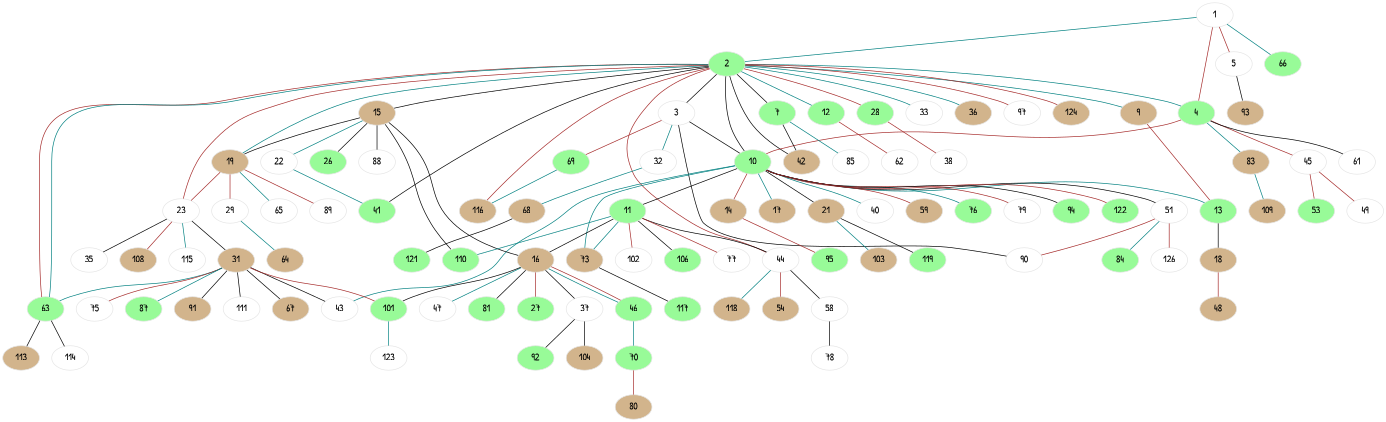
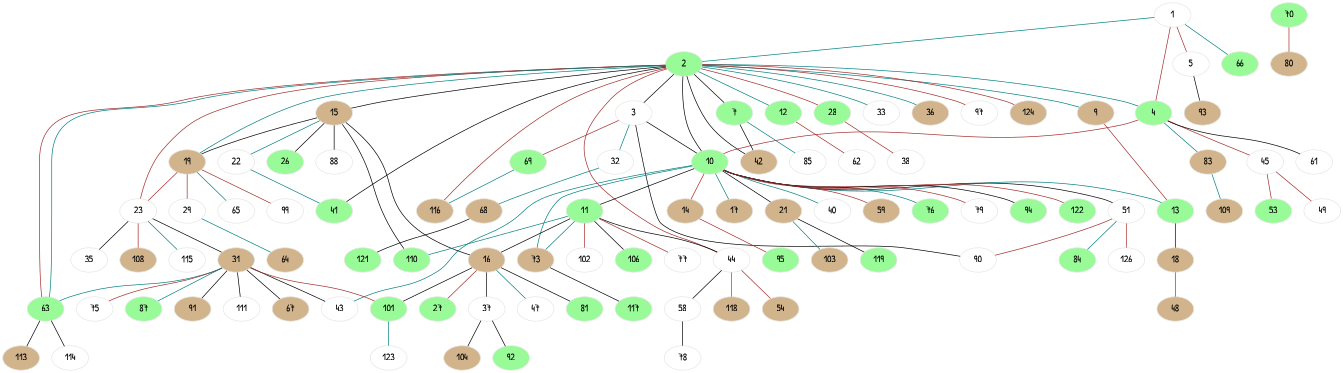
(328, 211) -> (285, 211)
(634, 309) -> none
